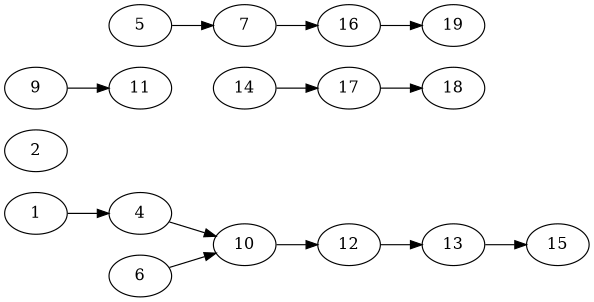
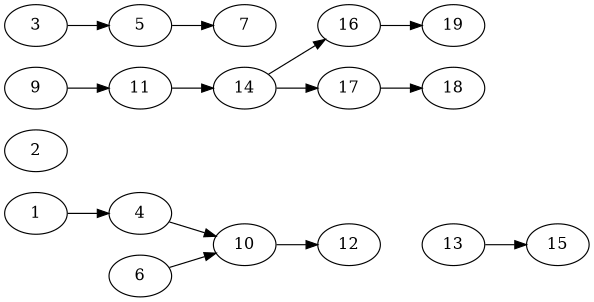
none -> (36, 26)
(291, 26) -> (292, 60)
none -> (187, 88)
(396, 245) -> none
